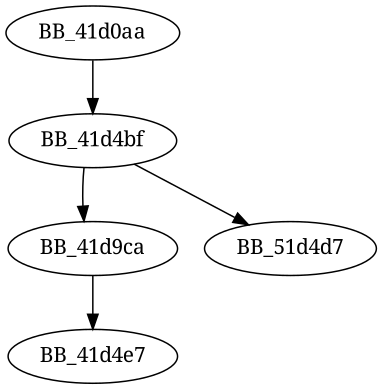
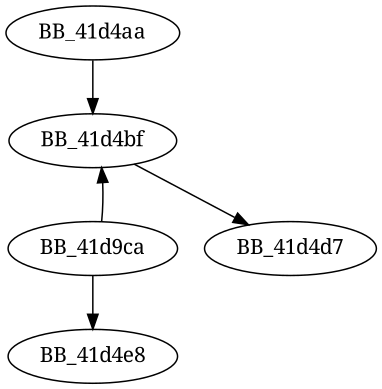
(93, 33) -> (93, 33)
(83, 187) -> (103, 202)
(290, 249) -> (290, 249)
(93, 356) -> (93, 356)
